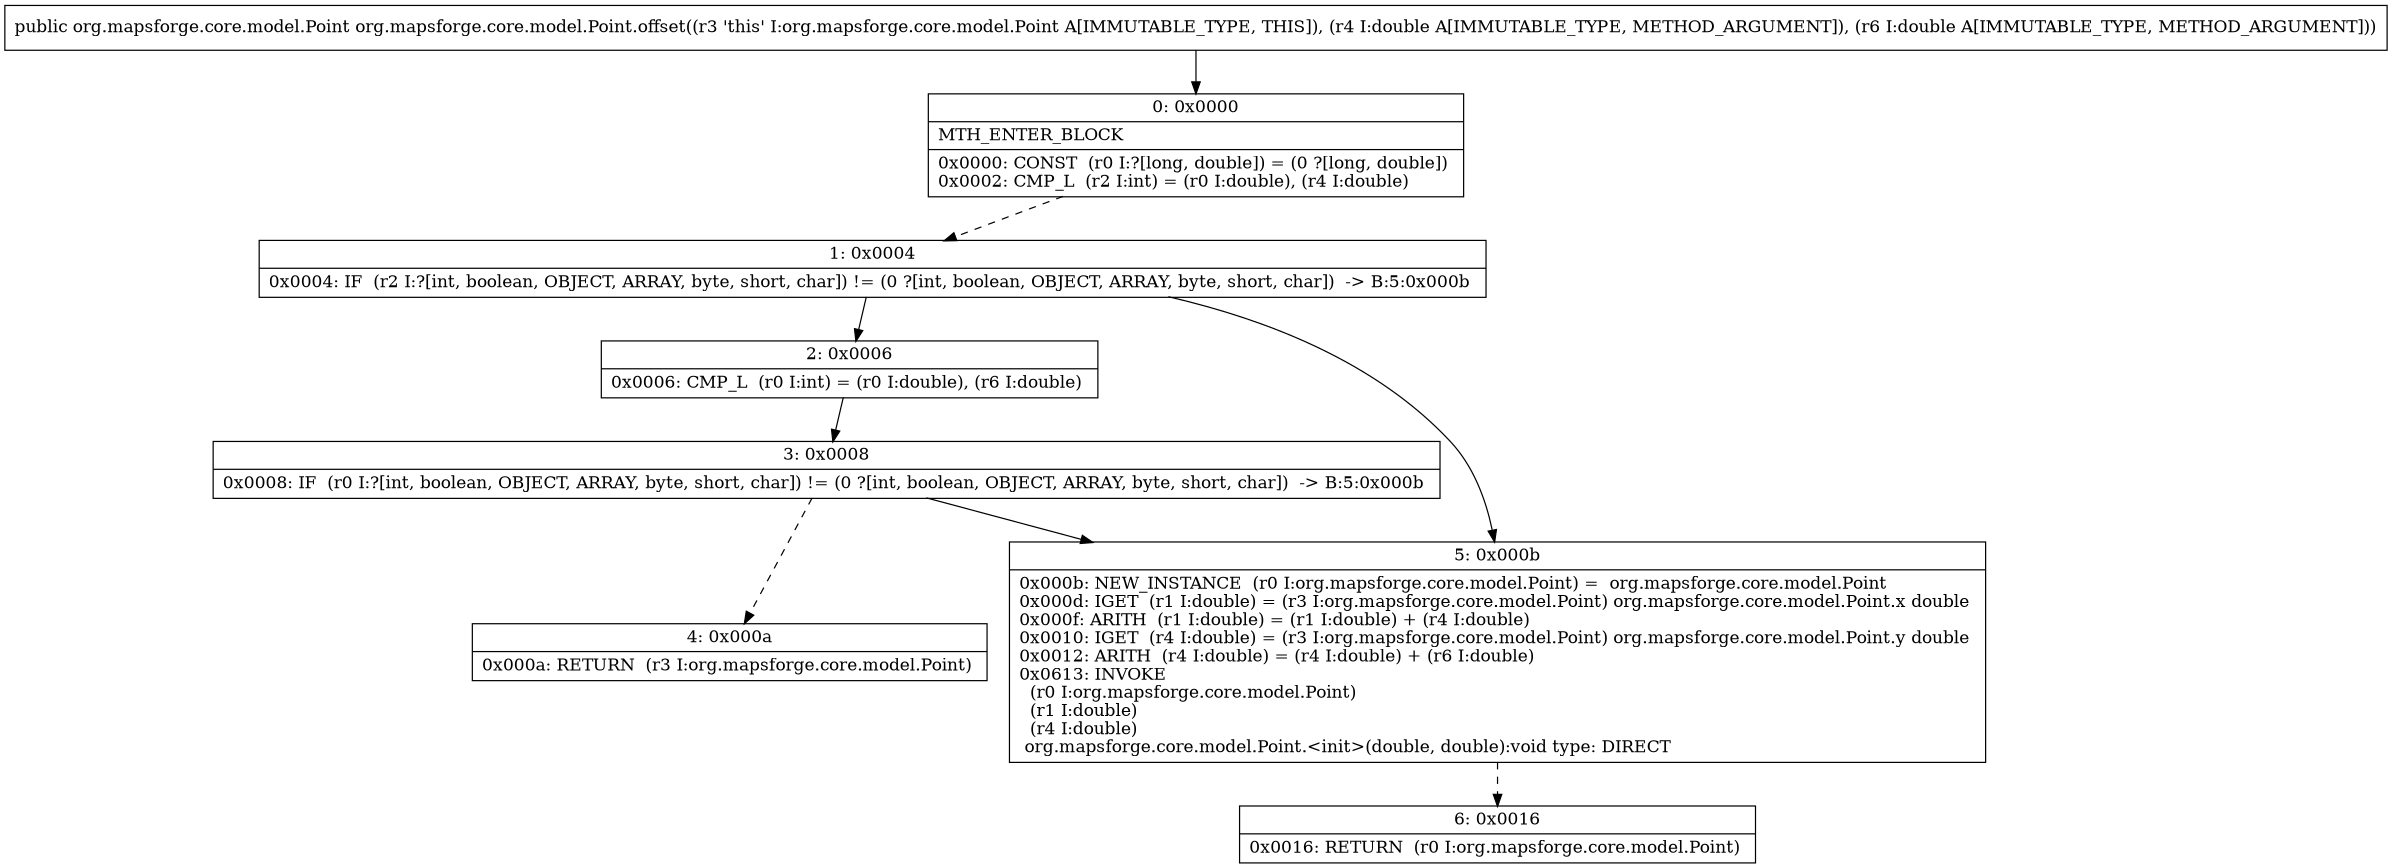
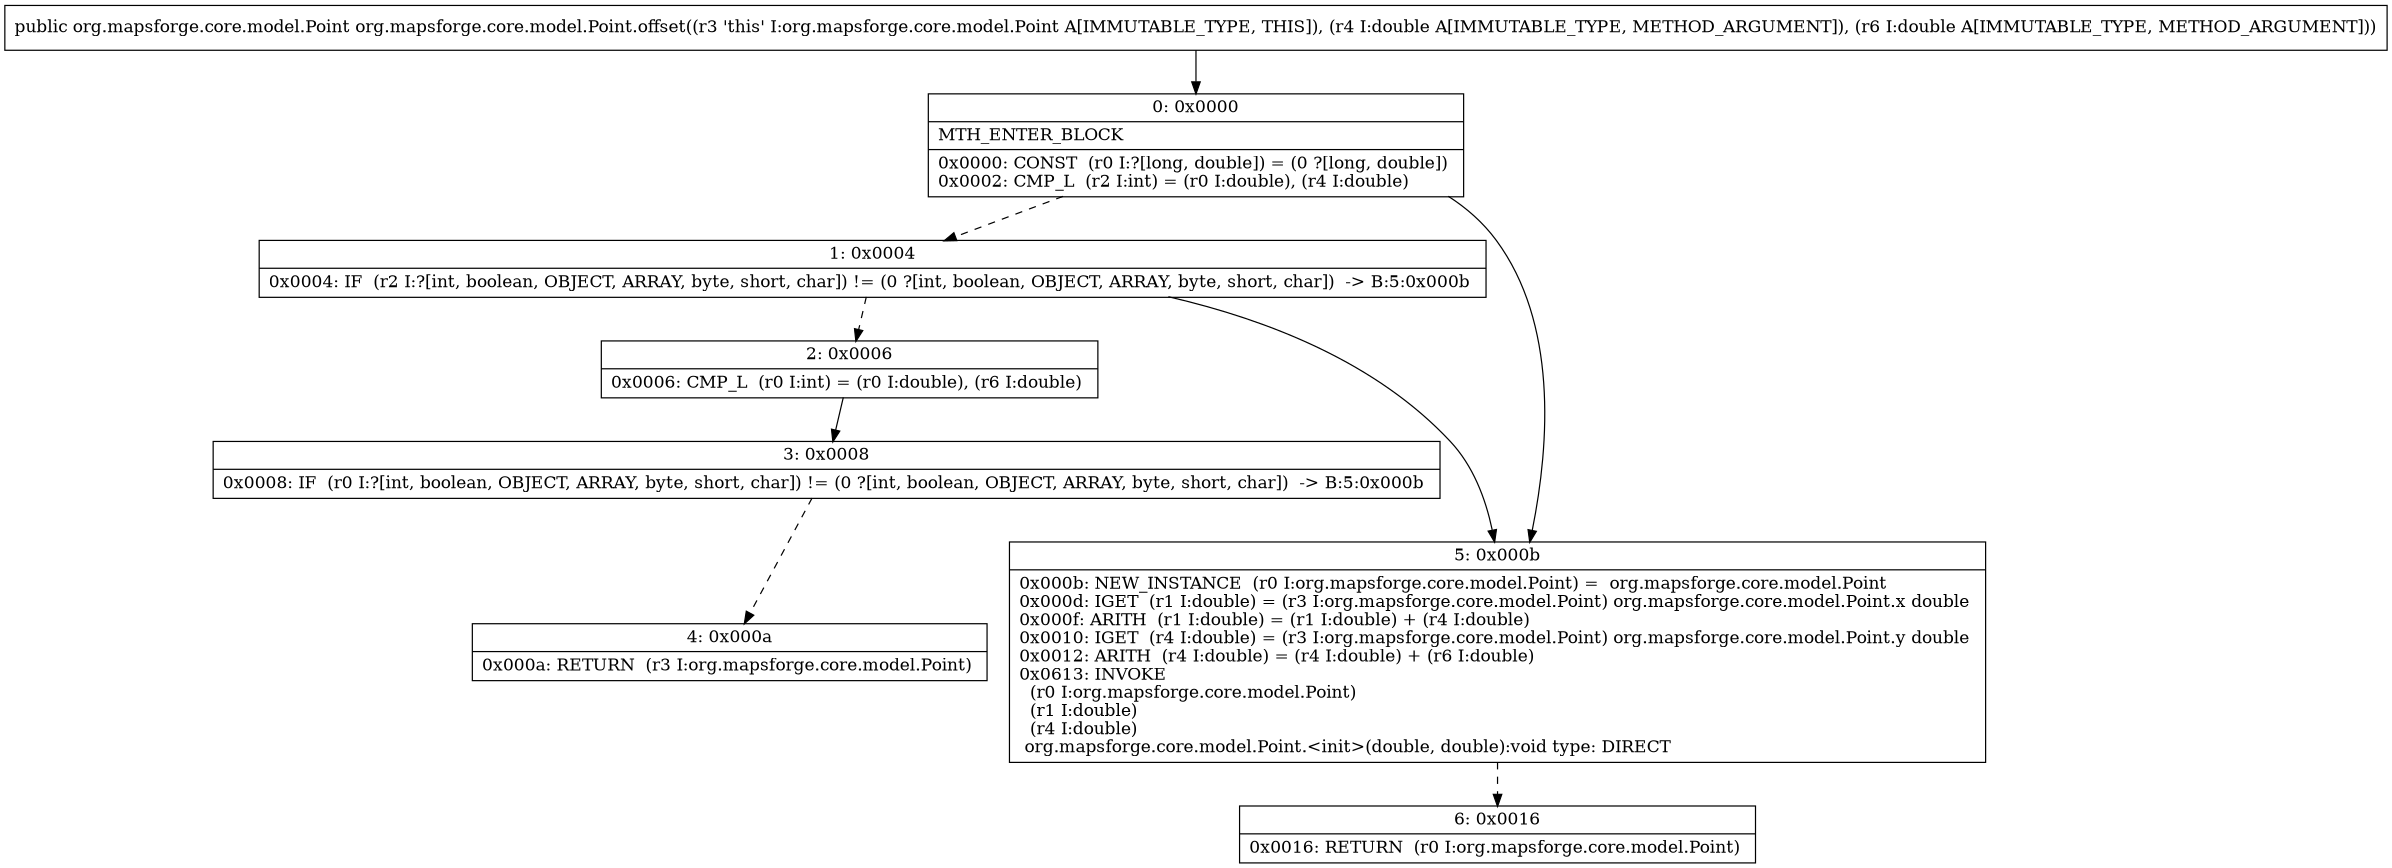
(862, 313) -> (862, 313)
(1004, 519) -> (1539, 348)
